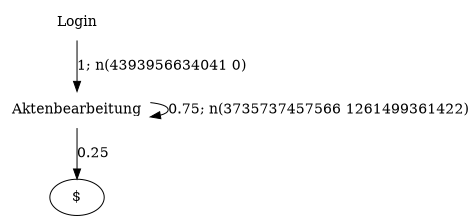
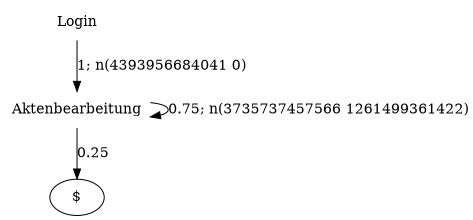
(162, 66) -> (162, 66)
